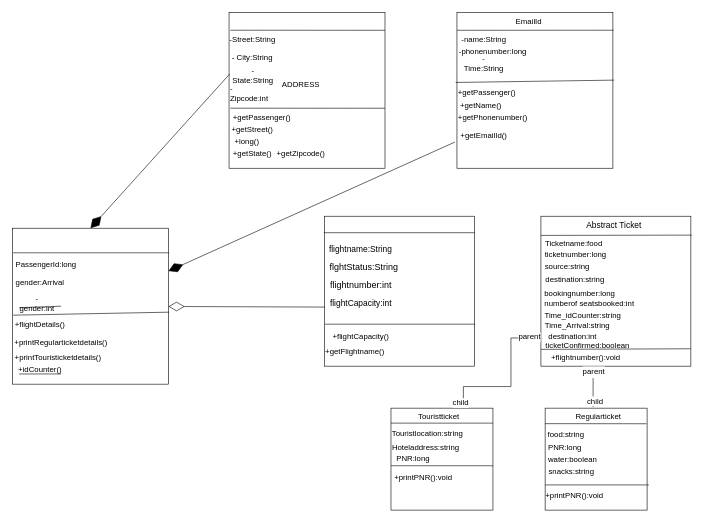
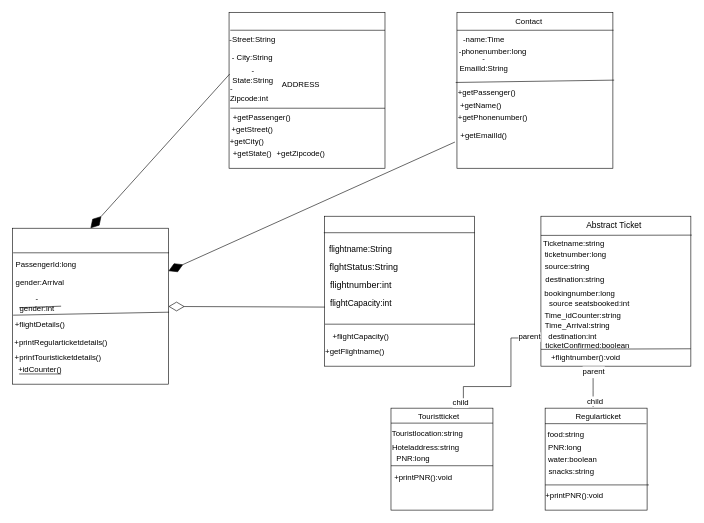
(529, 21) -> (529, 21)
(484, 39) -> (484, 39)
(484, 63) -> (484, 63)
(247, 141) -> (247, 141)
(574, 243) -> (574, 243)
(590, 304) -> (590, 304)
